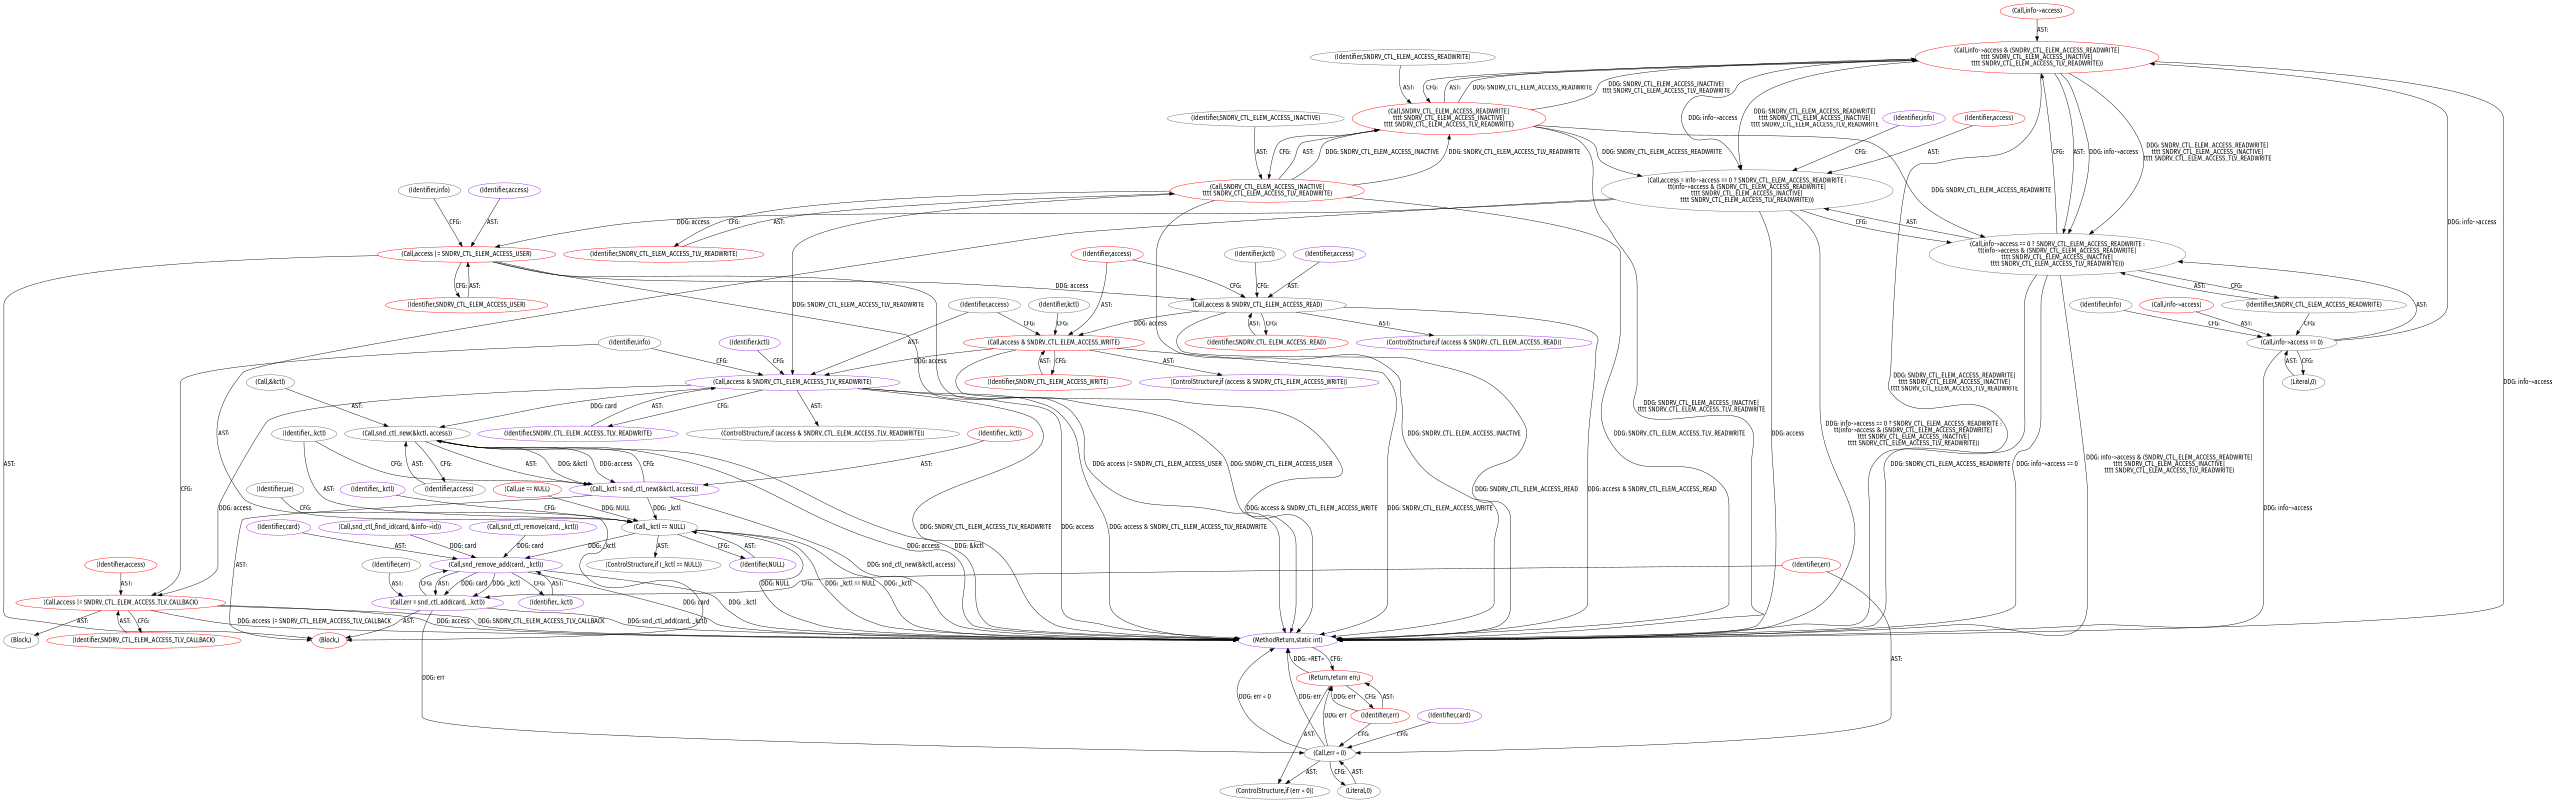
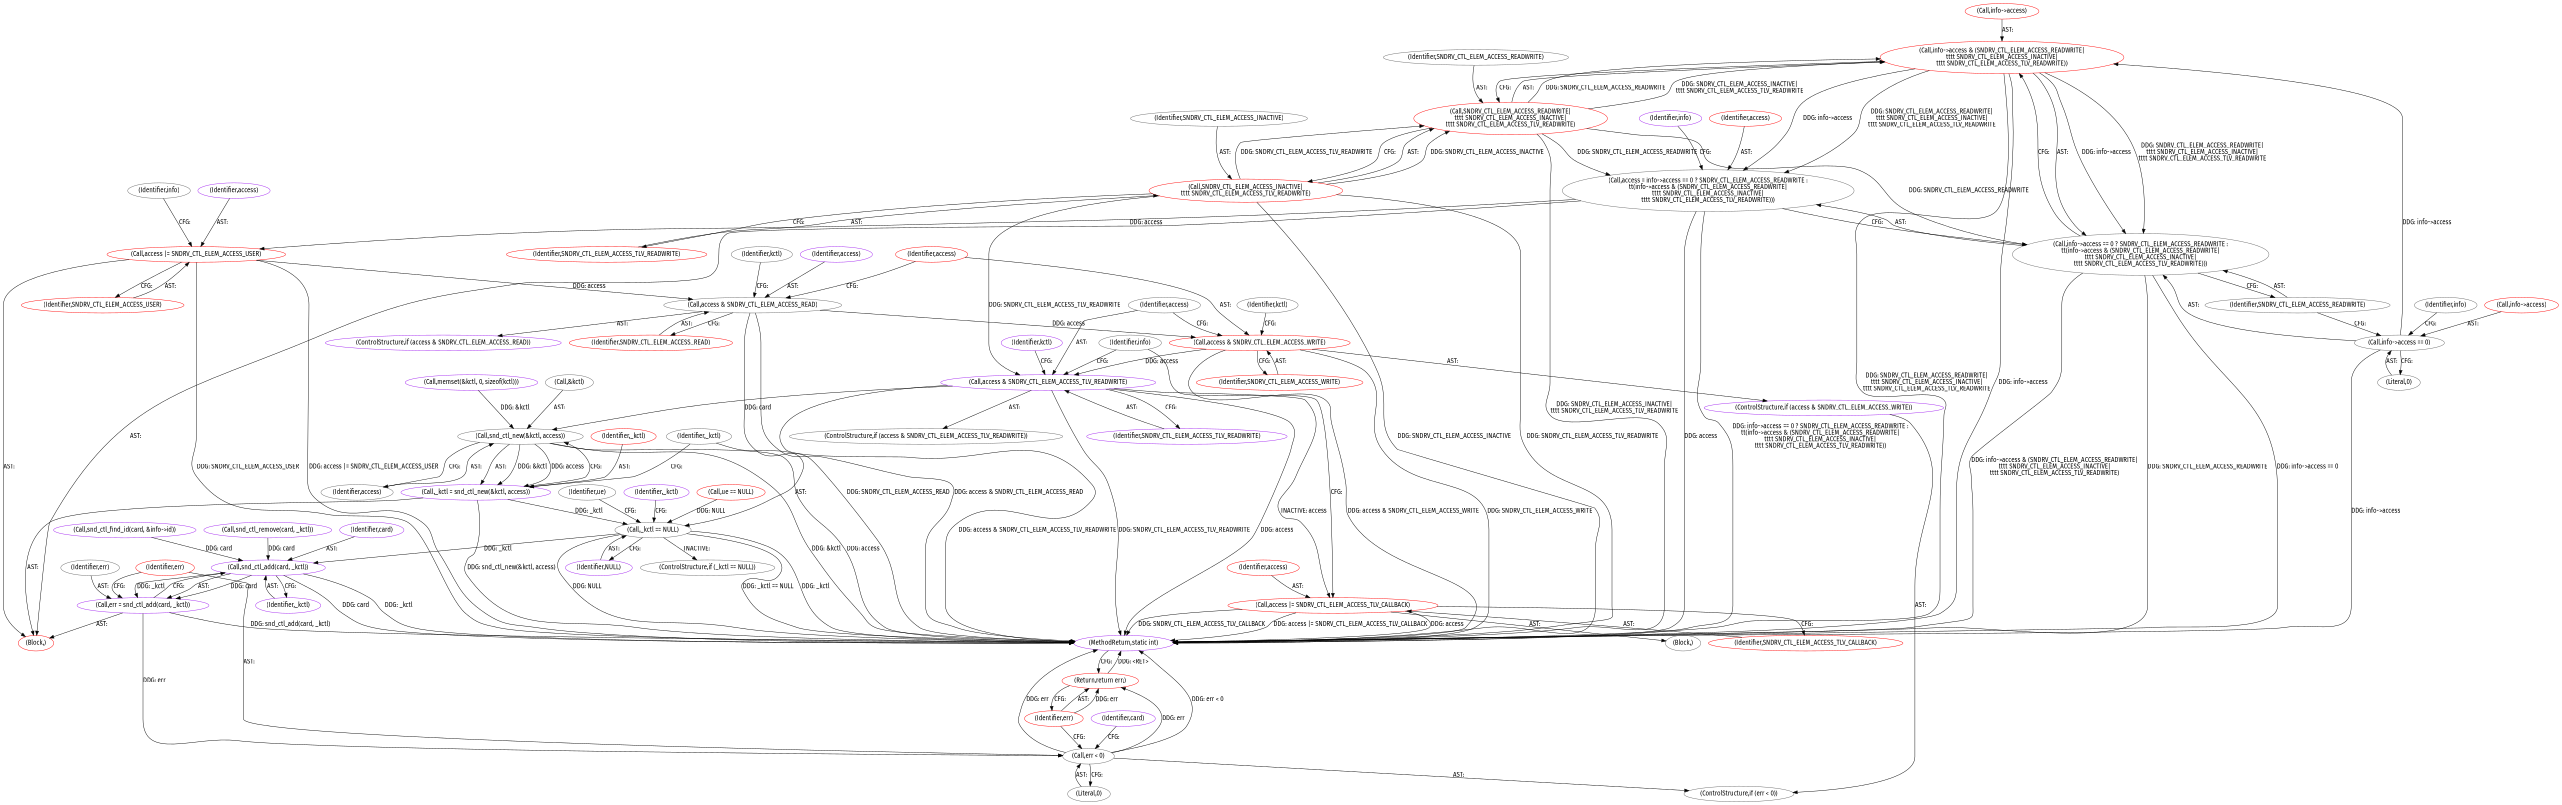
none -> (471, 383)
(235, 509) -> (1304, 511)
(664, 546) -> (698, 549)
(496, 565) -> (268, 568)
(1304, 732) -> (1915, 639)
